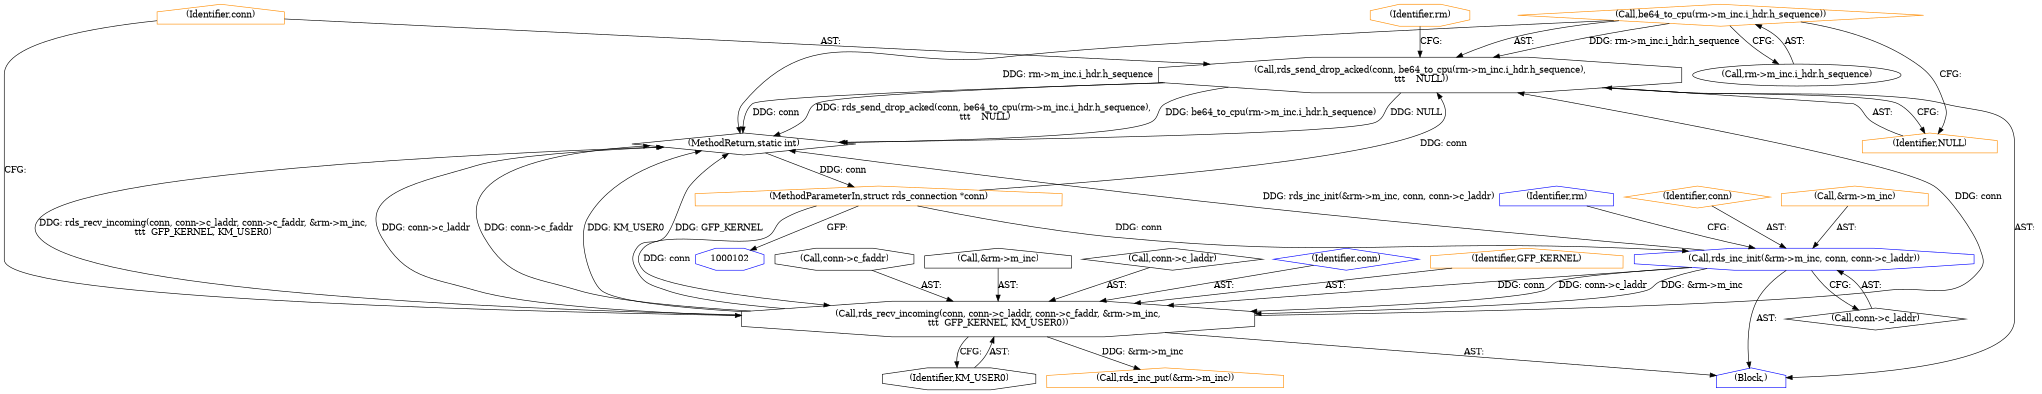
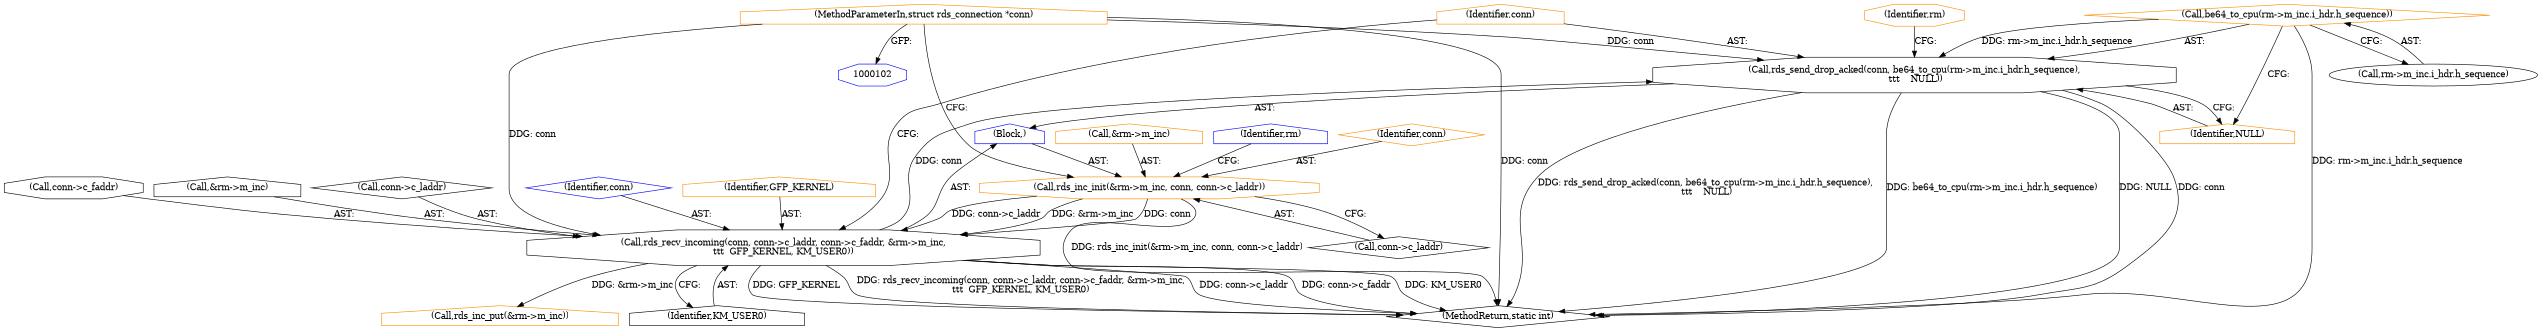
(807, 169) -> (1421, 40)
(1139, 228) -> (958, 108)
(1804, 259) -> (1149, 188)
(1753, 310) -> (1074, 159)
(959, 379) -> (717, 317)
